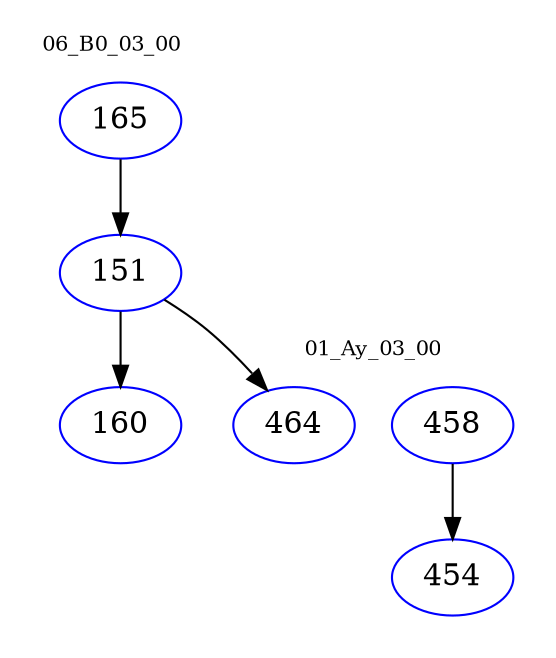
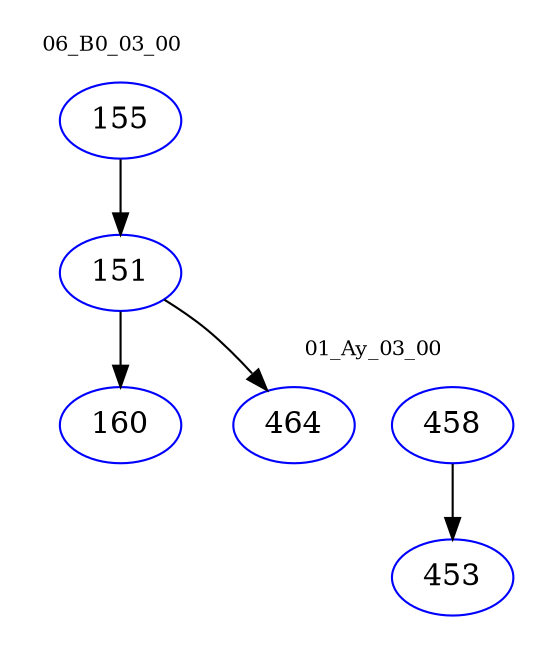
(121, 121) -> (121, 121)
(453, 577) -> (453, 577)
